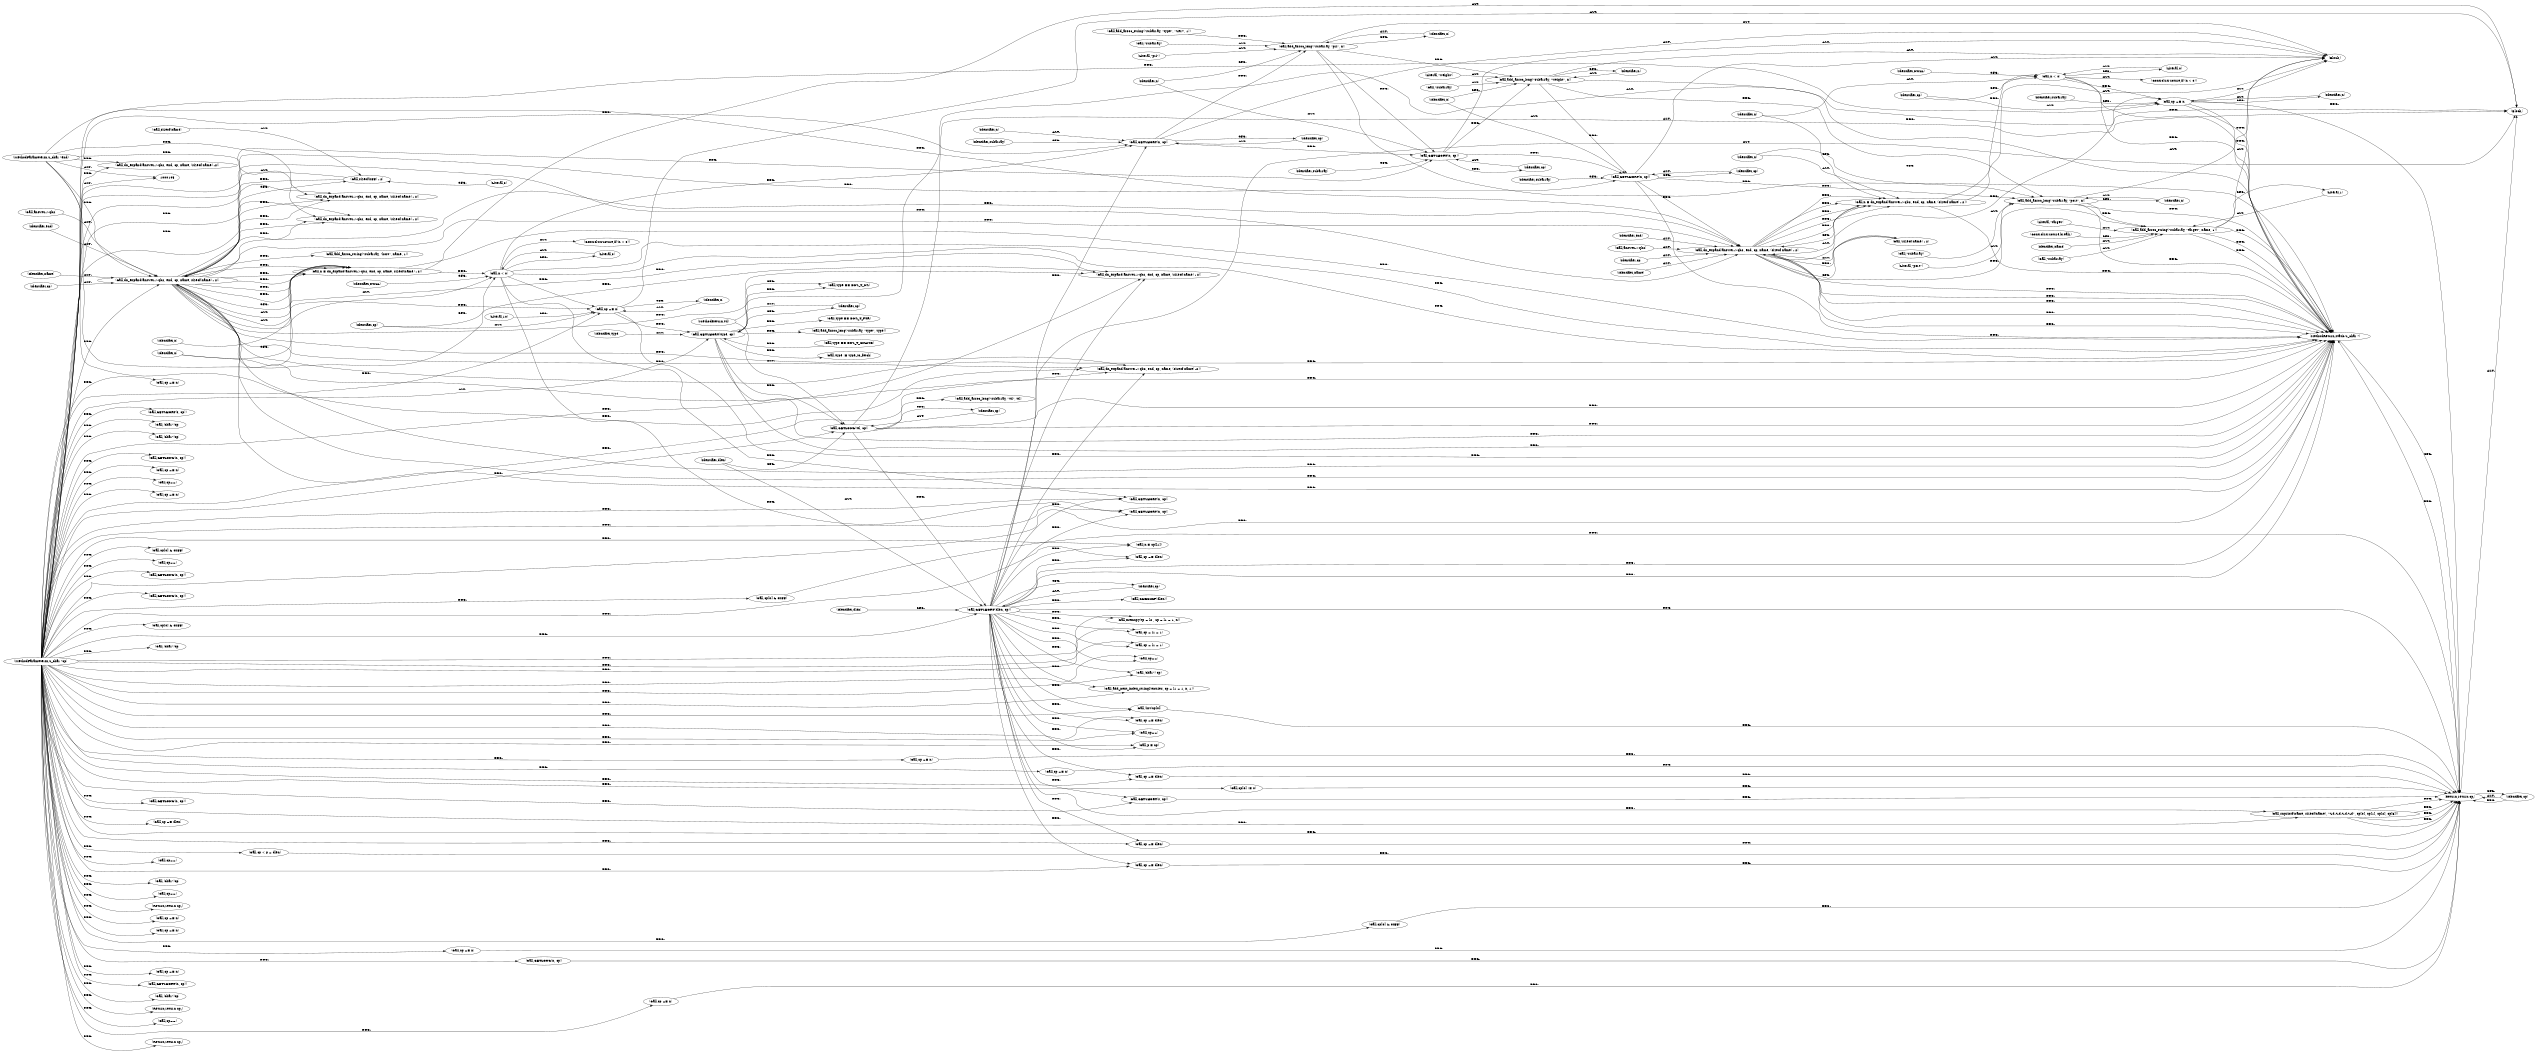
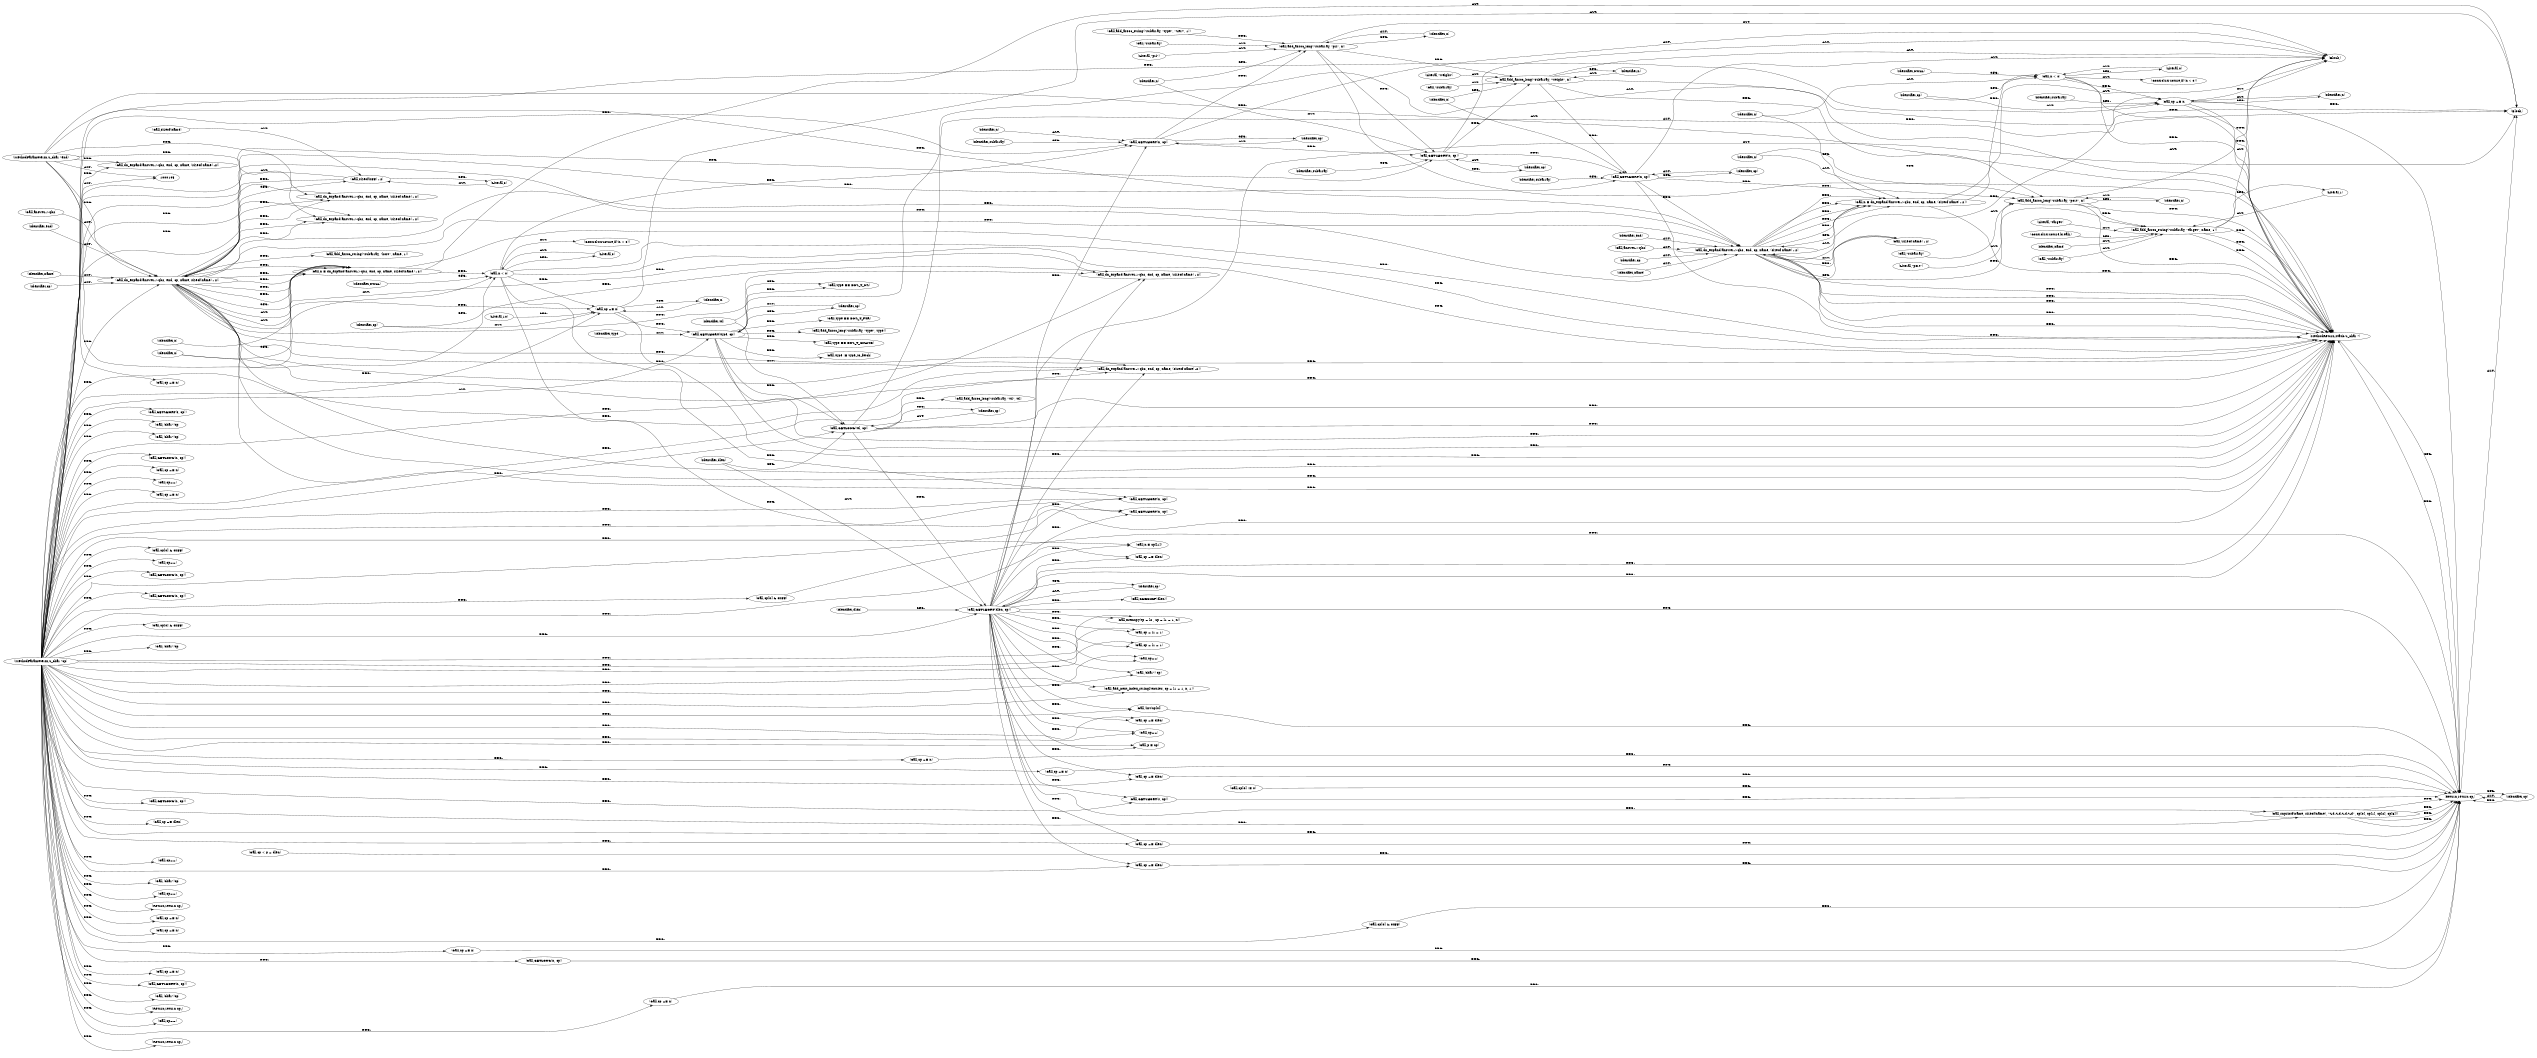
none -> (1218, 107)
none -> (438, 179)
(463, 183) -> (463, 183)
(714, 322) -> (714, 322)
(774, 348) -> (776, 340)
(594, 786) -> none
(74, 835) -> none
